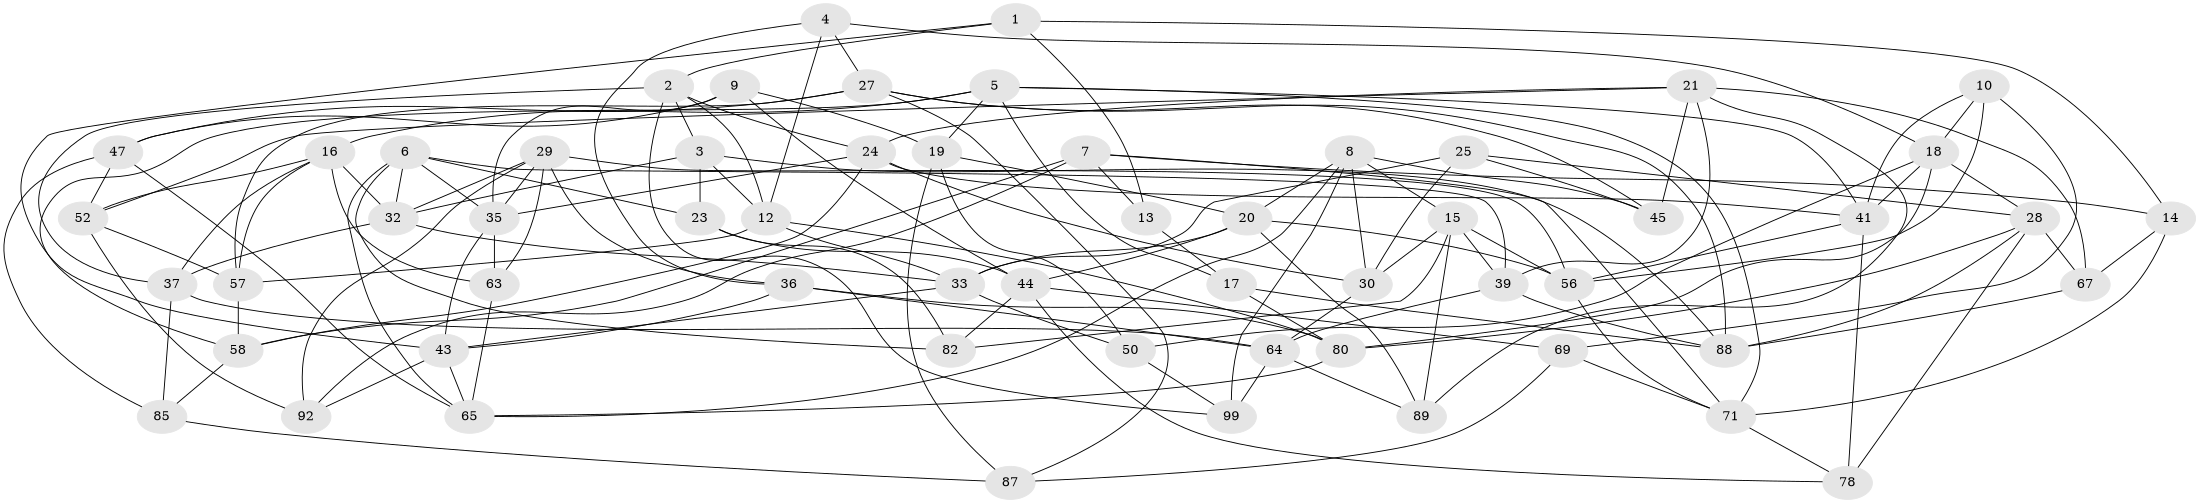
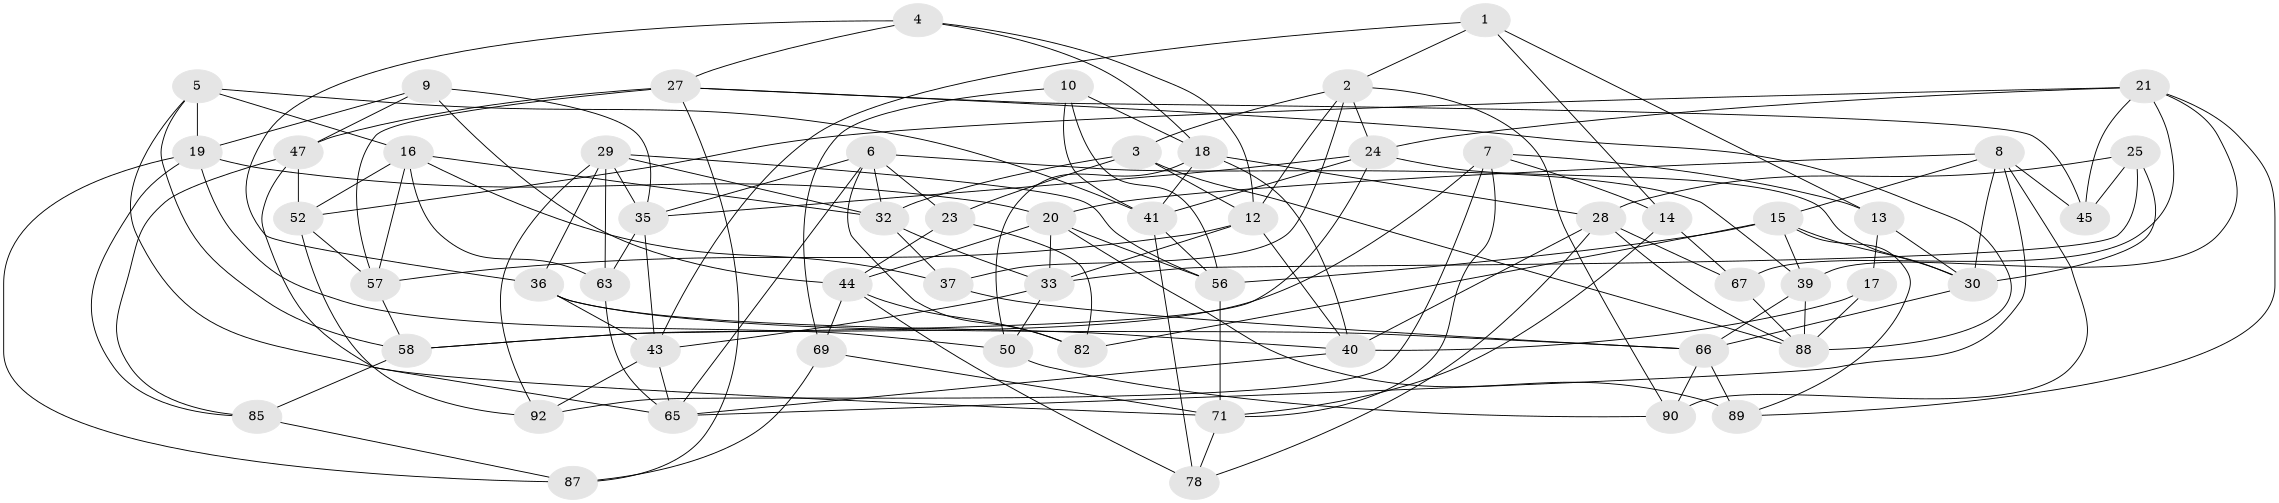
(1087, 213) -> none
none -> (1923, 250)
(167, 351) -> (93, 319)
(1275, 351) -> (1704, 351)
(1341, 351) -> (1350, 351)
(1232, 417) -> (1671, 417)
